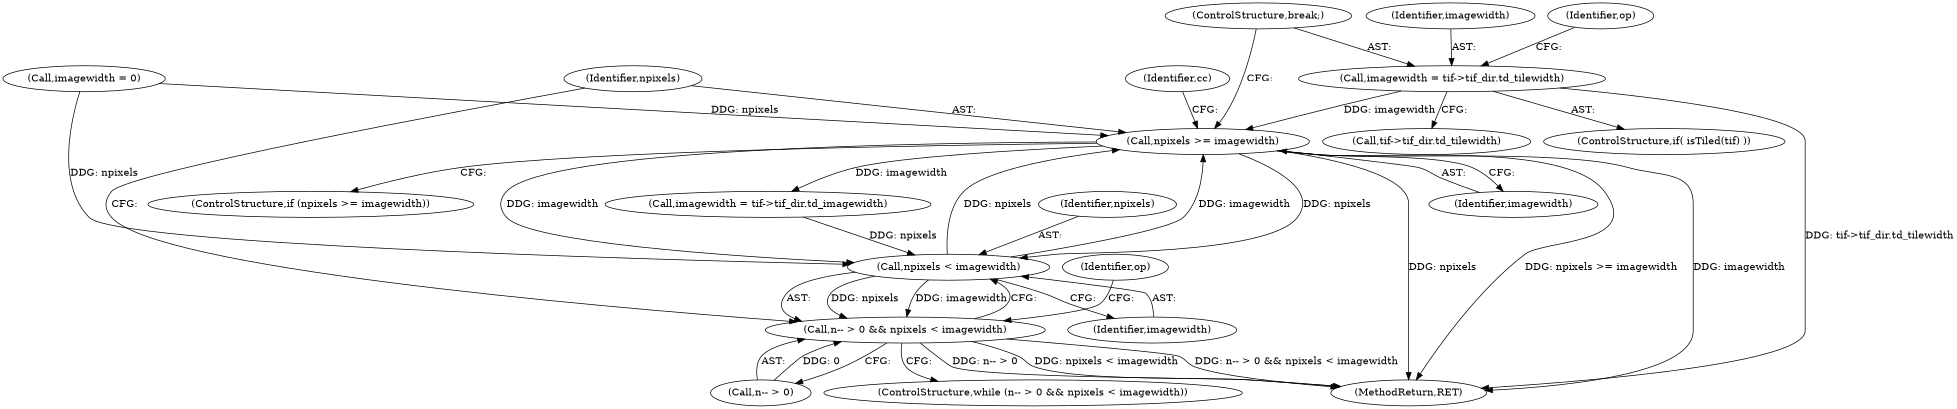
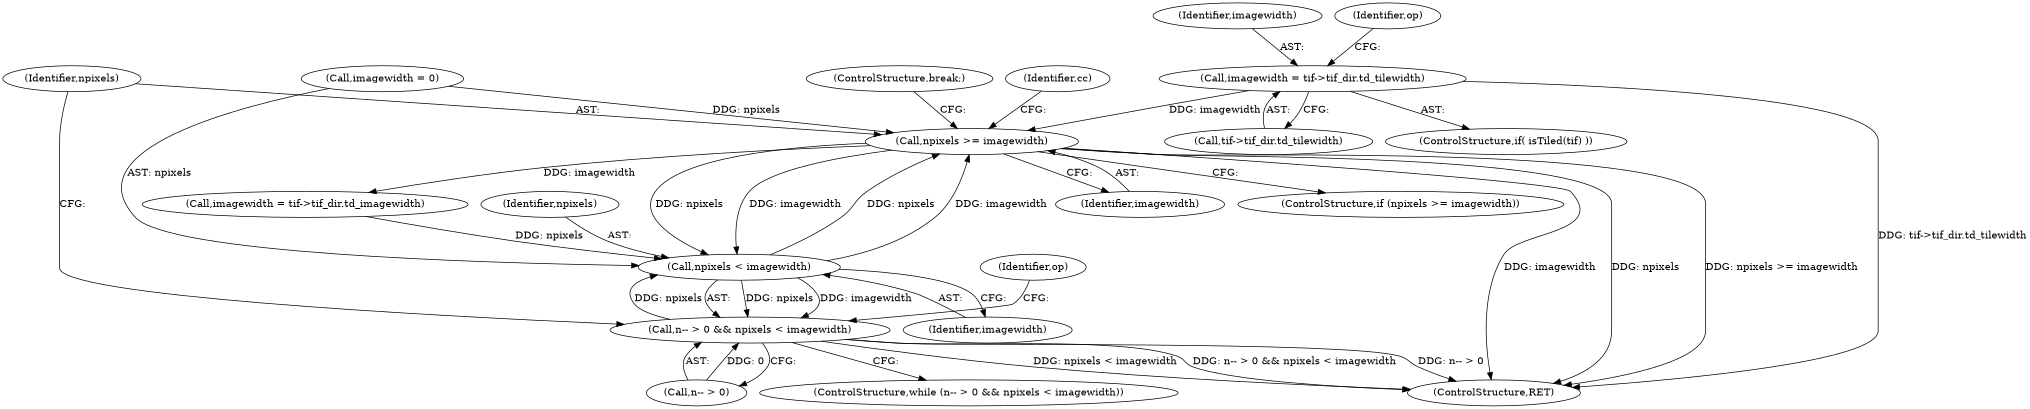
(1351, 46) -> (1264, 111)
(104, 173) -> (160, 173)
(1025, 299) -> (668, 299)
(1409, 393) -> (1494, 393)
